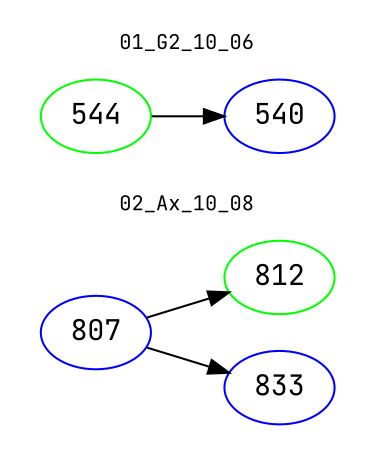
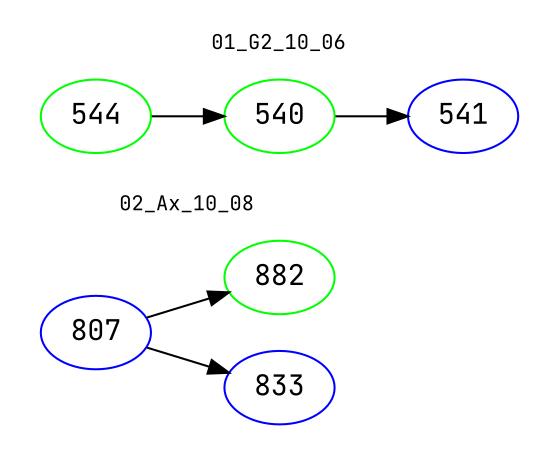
(280, 116) -> (280, 116)
none -> (463, 116)
(280, 277) -> (280, 277)
